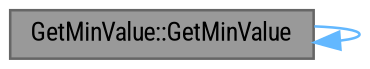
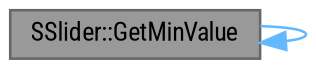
(162, 34) -> (135, 34)
